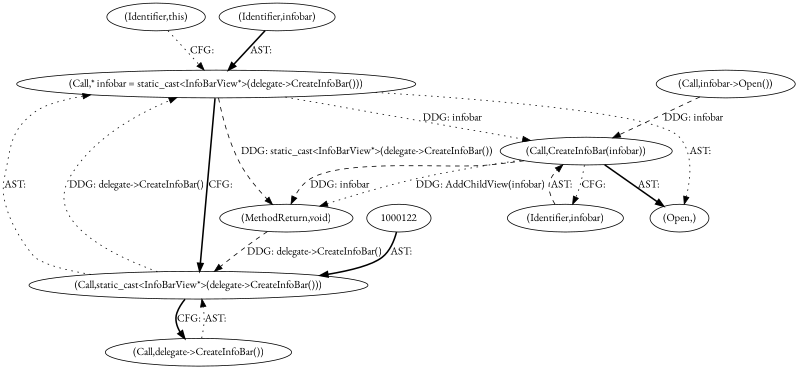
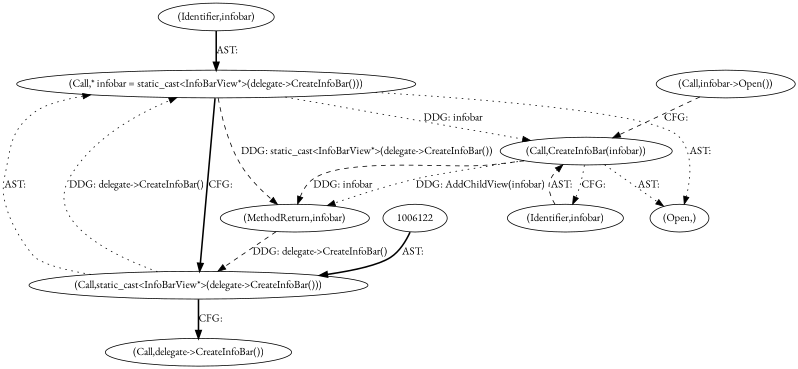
(156, 17) -> none
(694, 118) -> (678, 118)
(631, 183) -> (631, 183)
(286, 218) -> (295, 218)
(399, 218) -> (415, 218)
(204, 323) -> none
